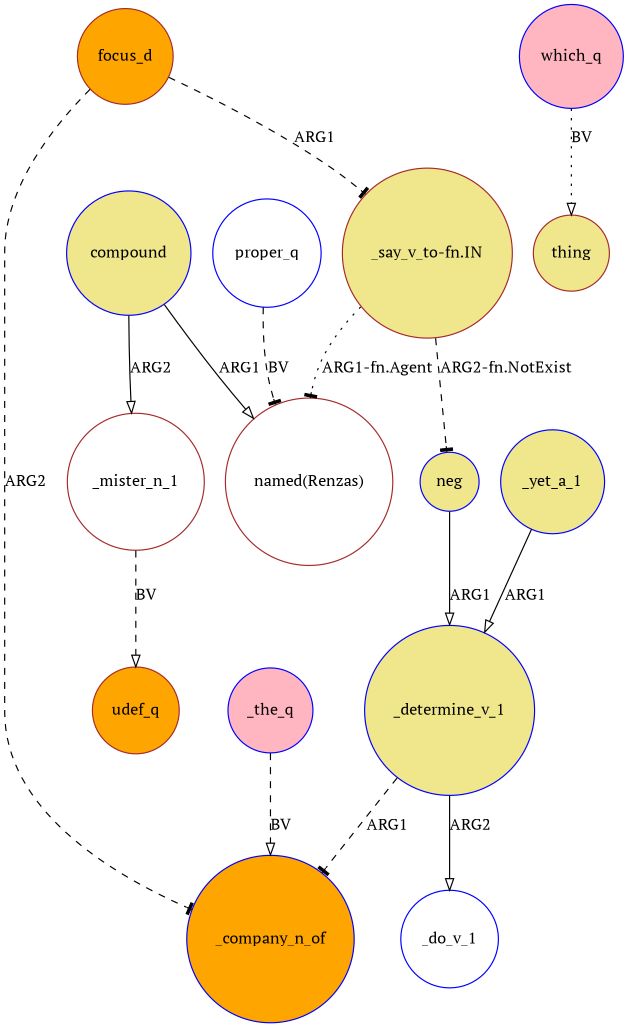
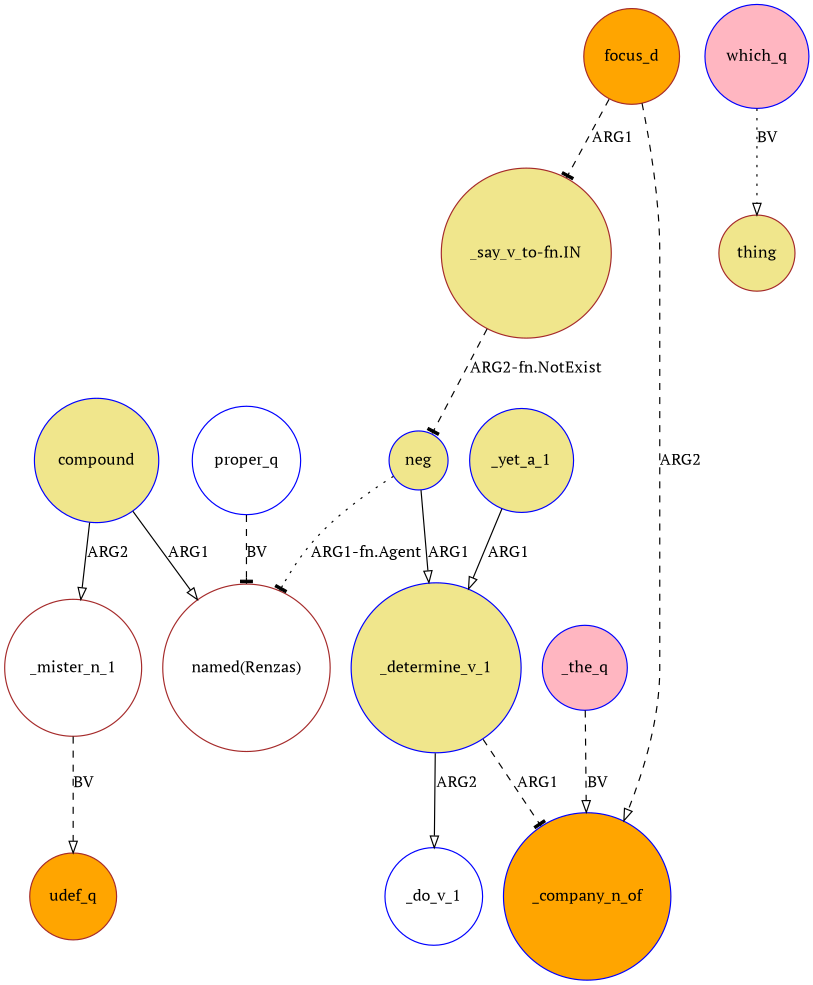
(329, 346) -> (331, 523)
(5, 528) -> (660, 458)
